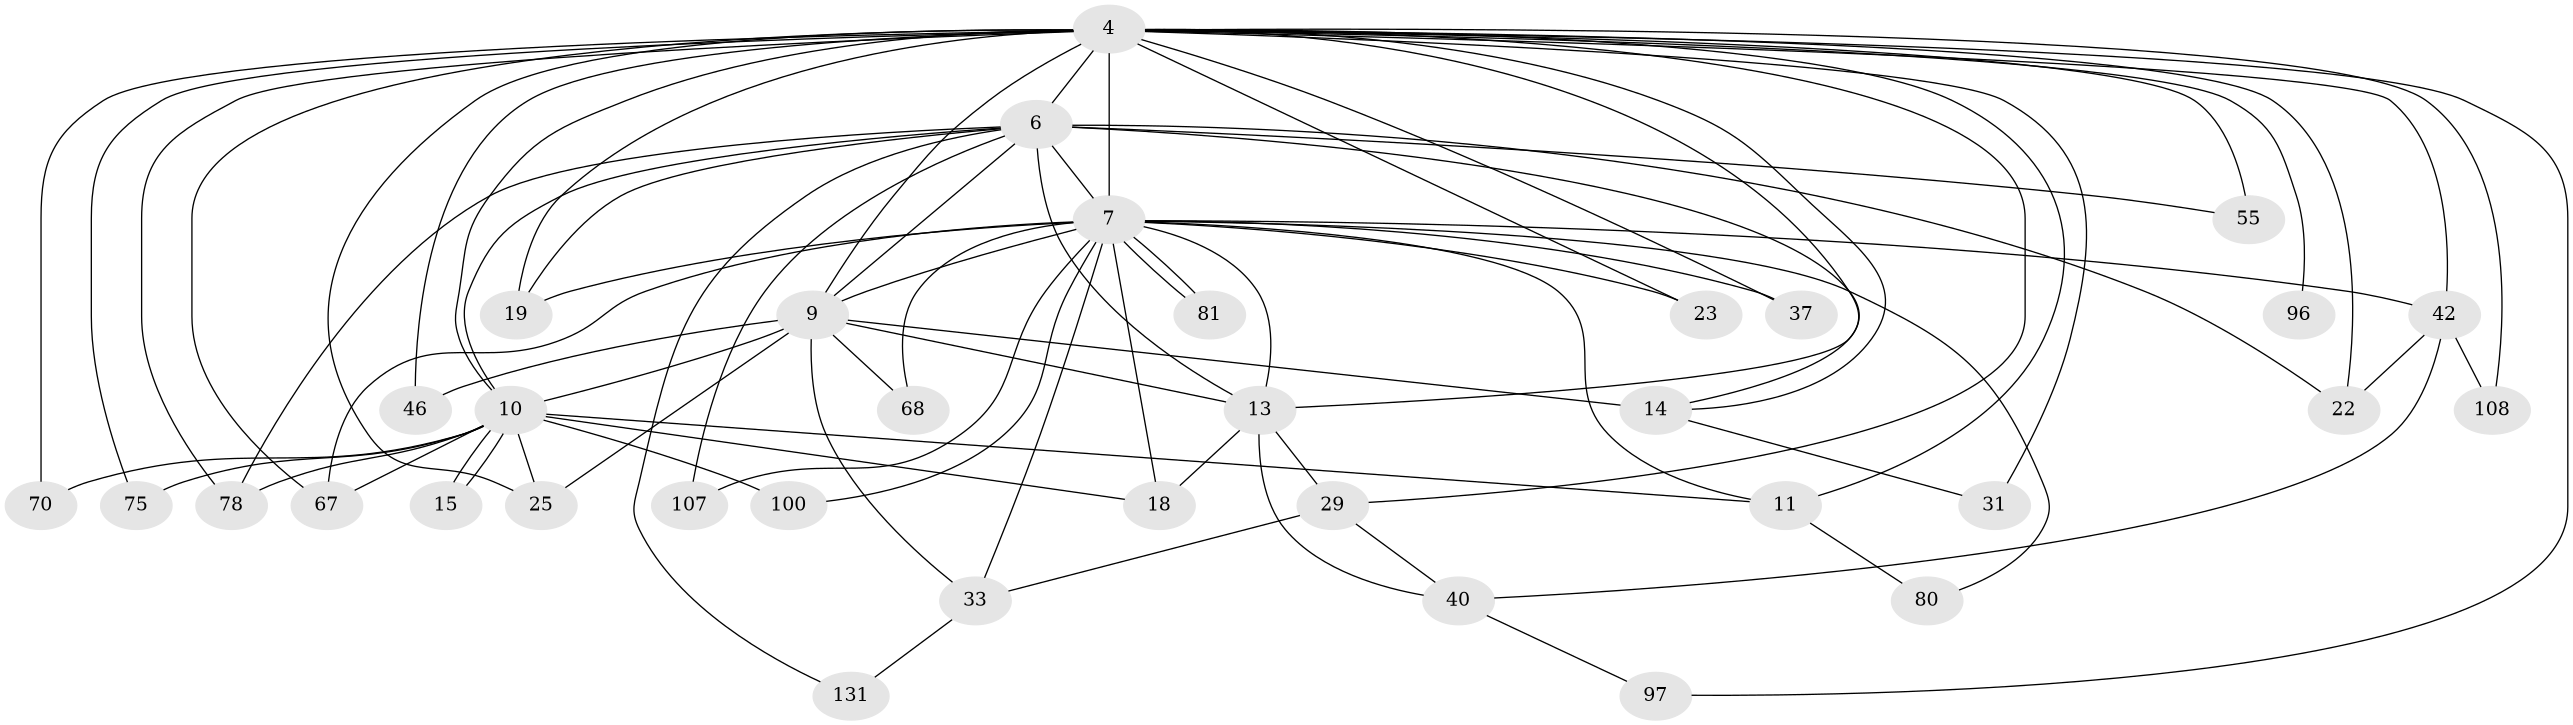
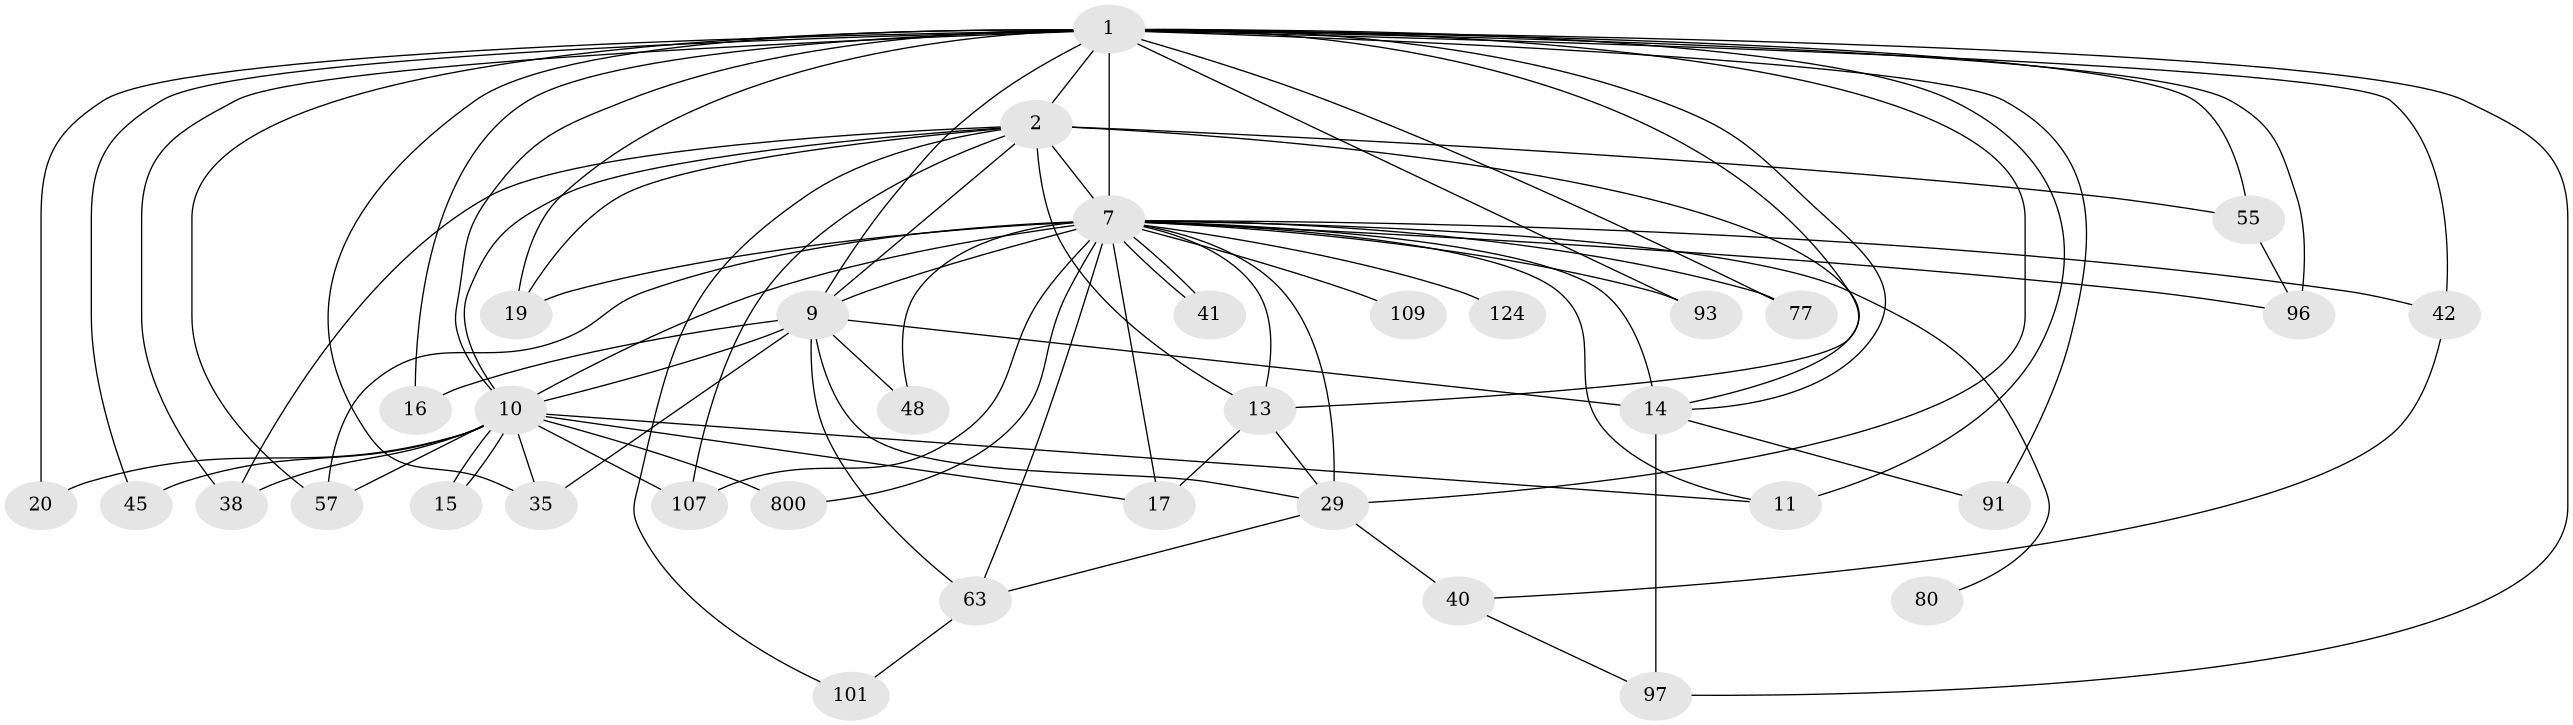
(1109, 29) -> (1109, 29)
(1036, 124) -> (1036, 124)
none -> (1432, 244)
none -> (1762, 258)
none -> (2274, 267)
none -> (797, 282)
none -> (1296, 309)
(1210, 315) -> (1210, 315)
none -> (1408, 315)
none -> (1508, 315)
(1706, 315) -> (1706, 315)
(1801, 315) -> (1801, 315)
(1036, 363) -> (1012, 469)
(416, 410) -> (416, 410)
(913, 410) -> (913, 410)
(2344, 410) -> none
(2492, 410) -> none
none -> (597, 456)
(41, 506) -> (41, 506)
(136, 506) -> (136, 506)
(232, 506) -> (232, 506)
(327, 506) -> (327, 506)
(541, 506) -> (541, 506)
(789, 506) -> (789, 506)
(1159, 506) -> (1159, 506)
(1995, 506) -> (1995, 506)
(1305, 548) -> none
none -> (1656, 553)
(1856, 553) -> none
(976, 601) -> (976, 601)
(851, 696) -> (851, 696)
